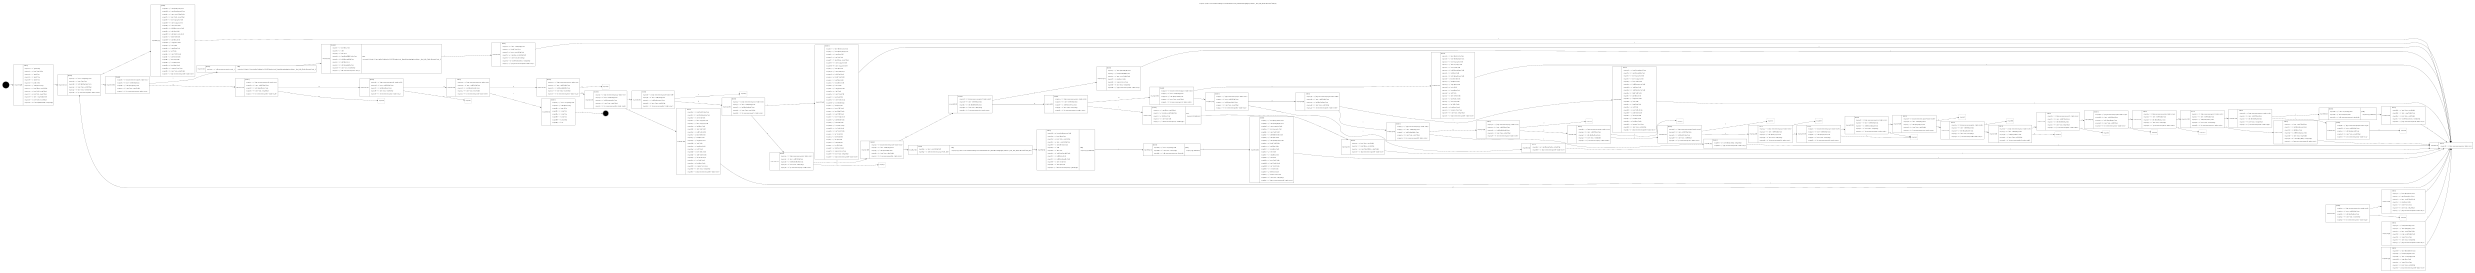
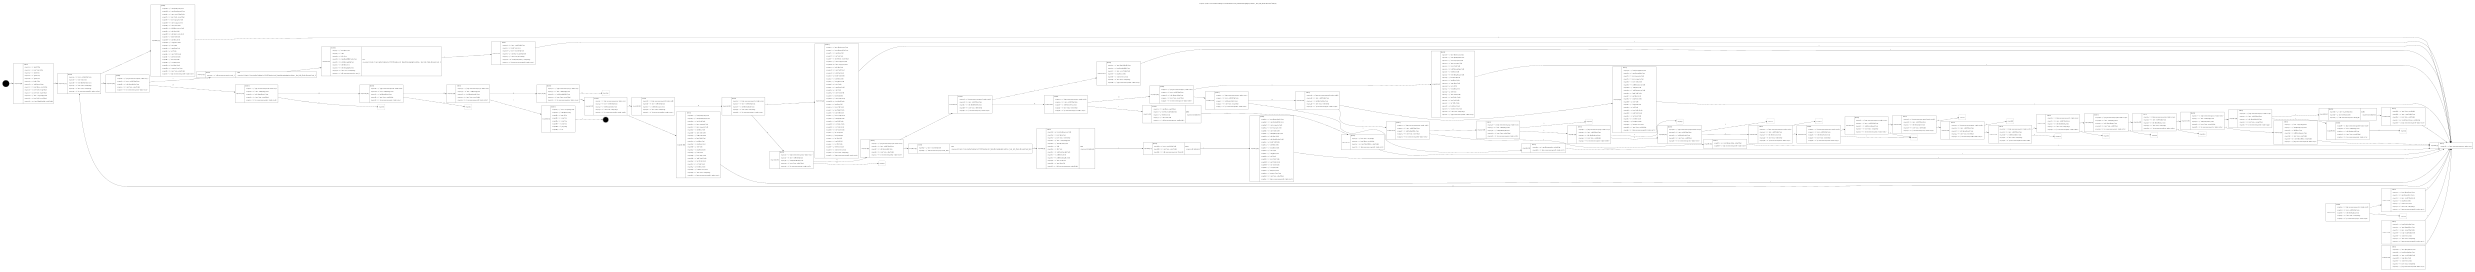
(743, 94) -> none
